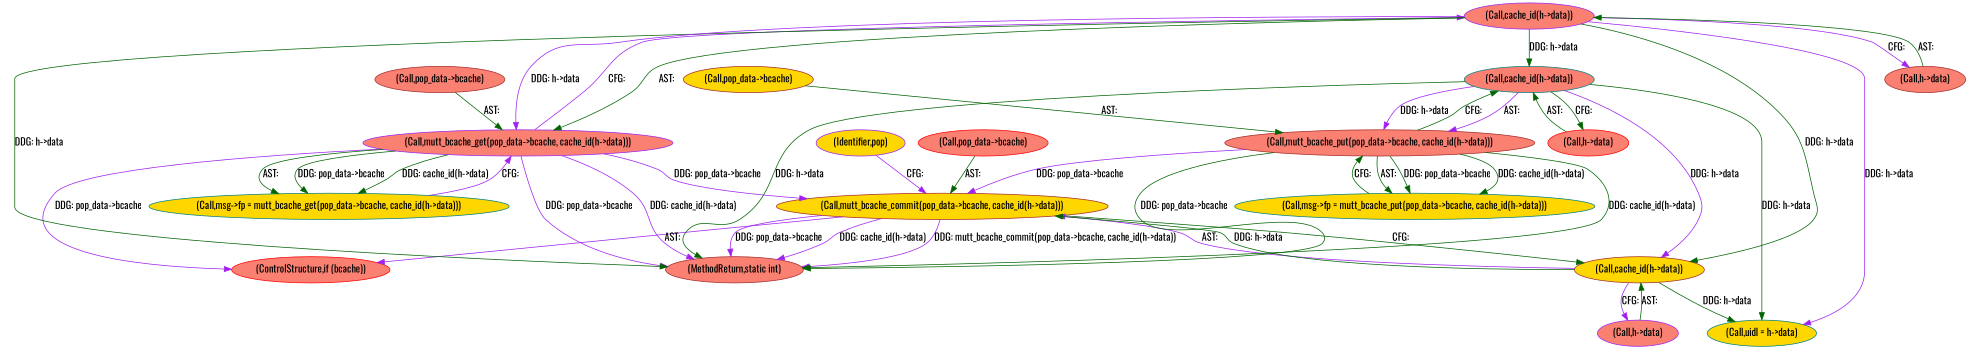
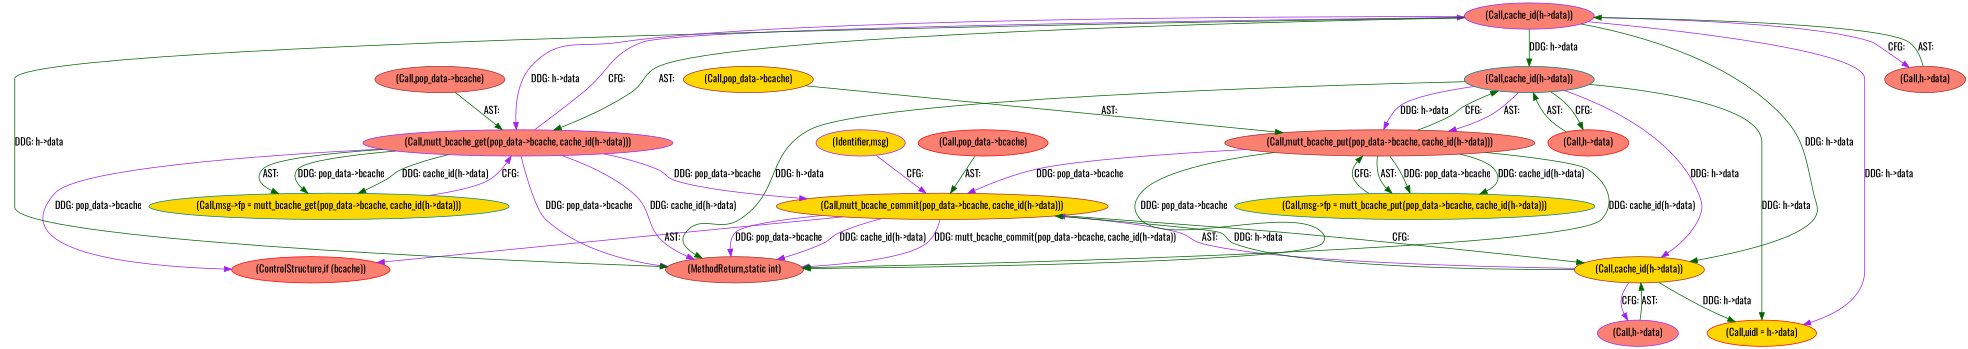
(861, 143) -> (861, 143)
(1762, 333) -> (1762, 333)
